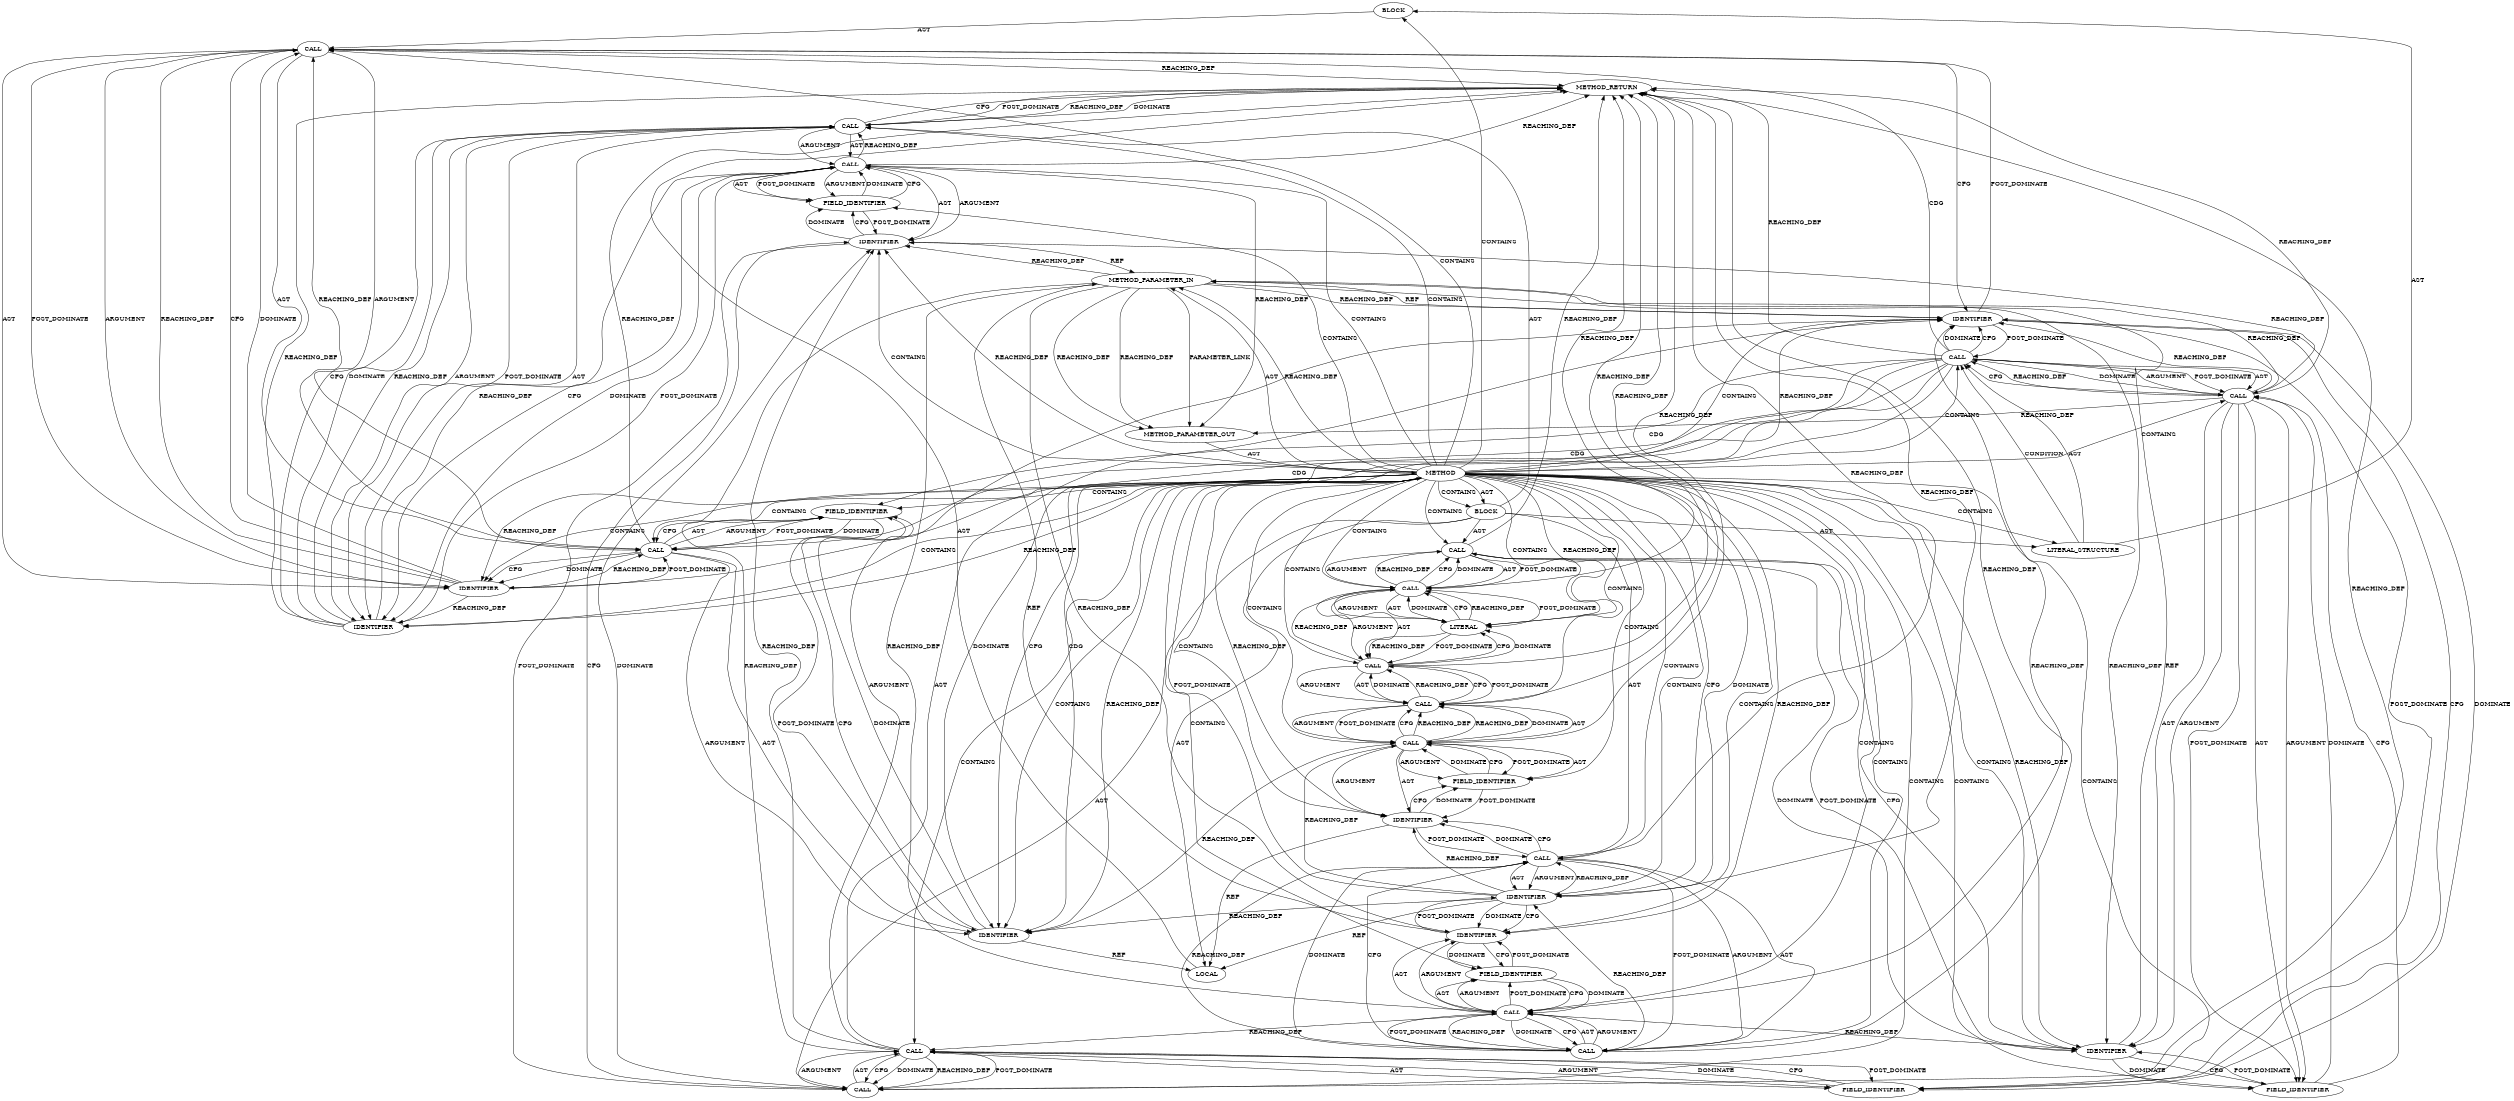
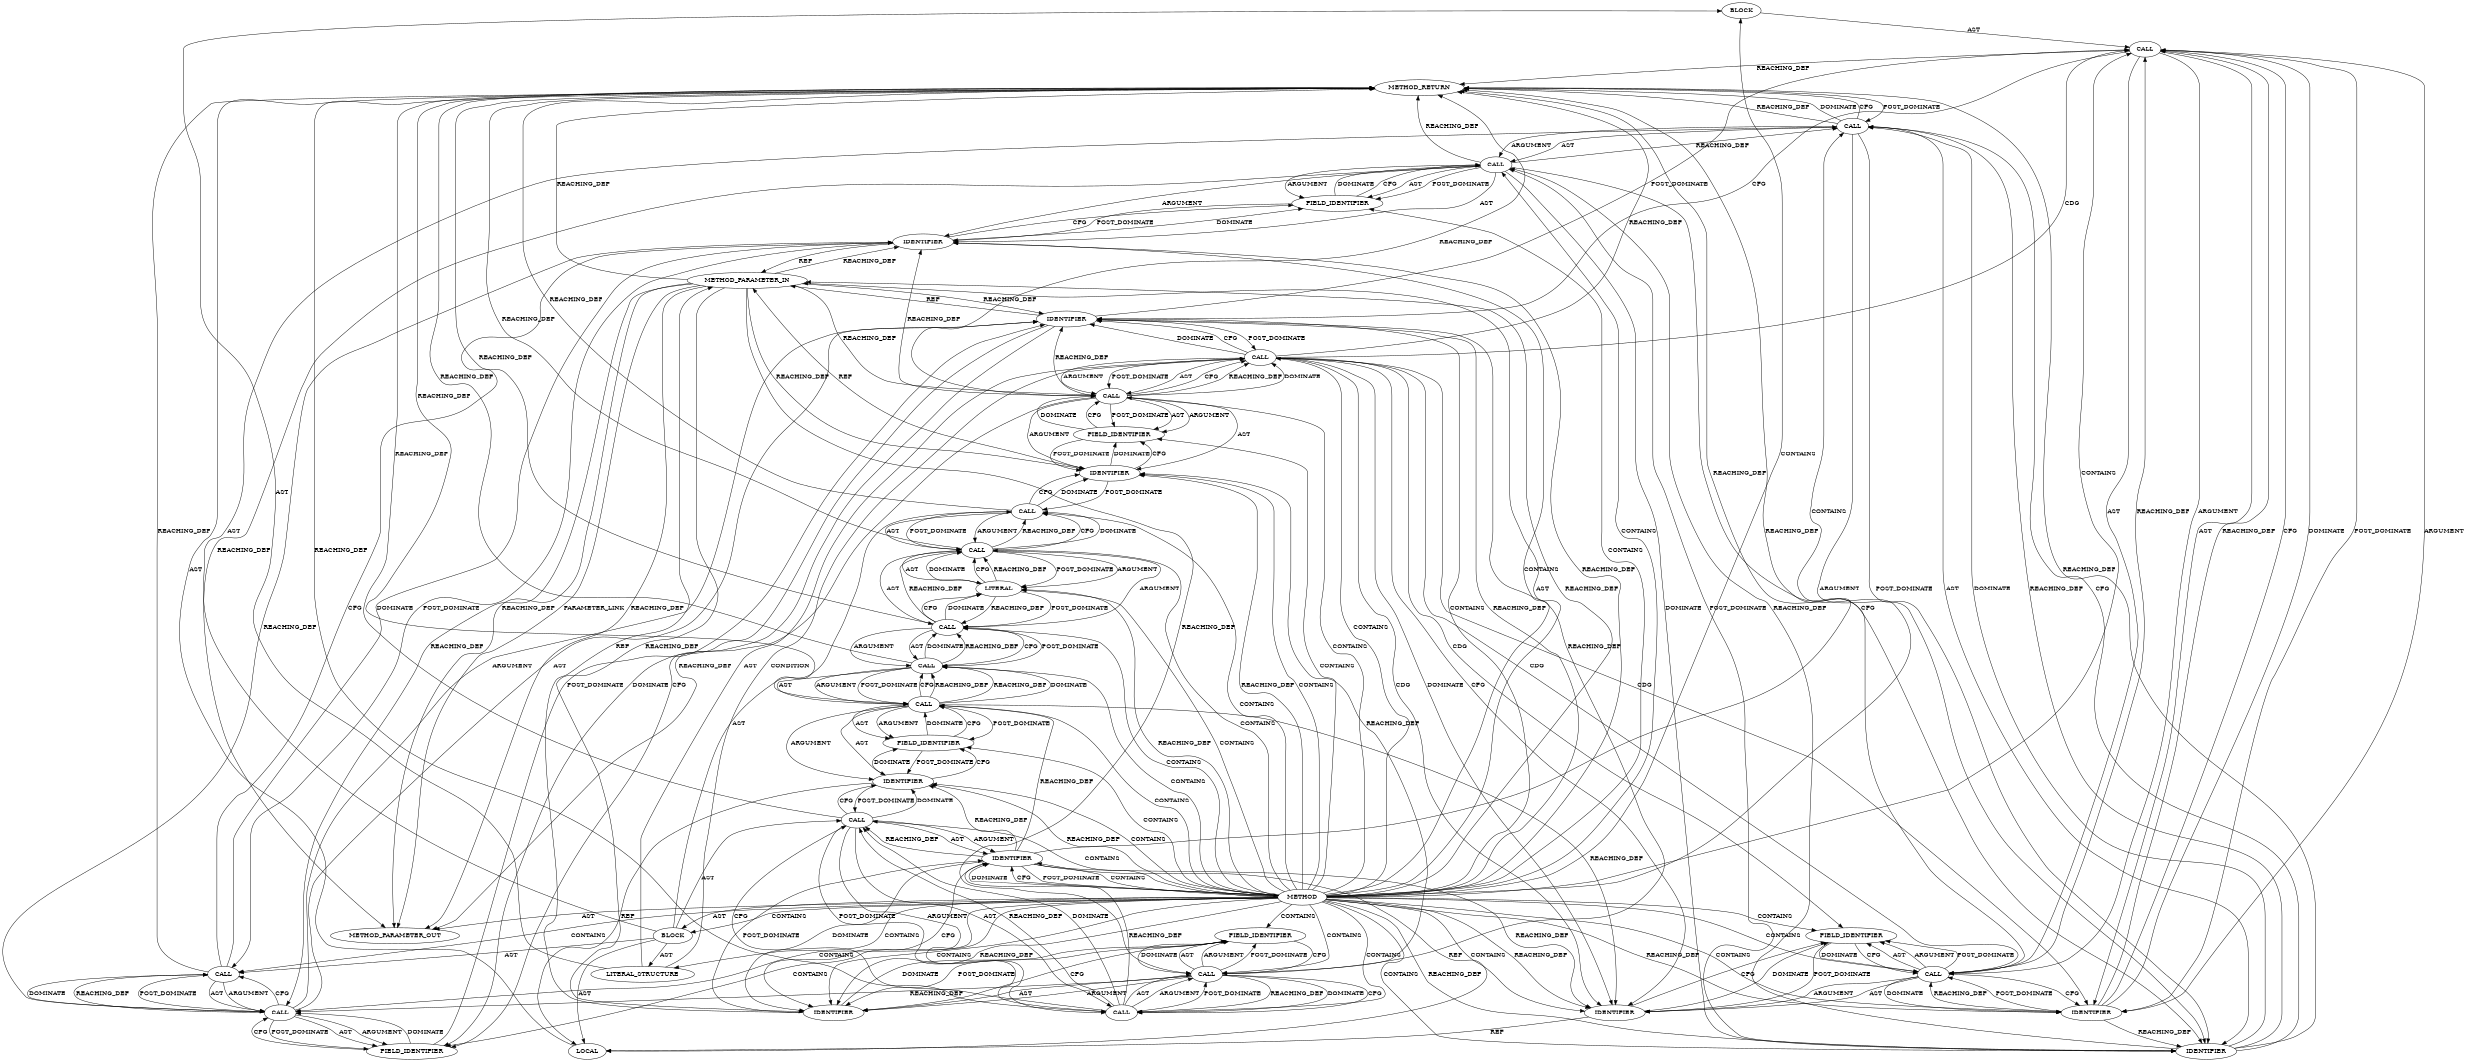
none -> (833, 103)
(1260, 460) -> (732, 907)
